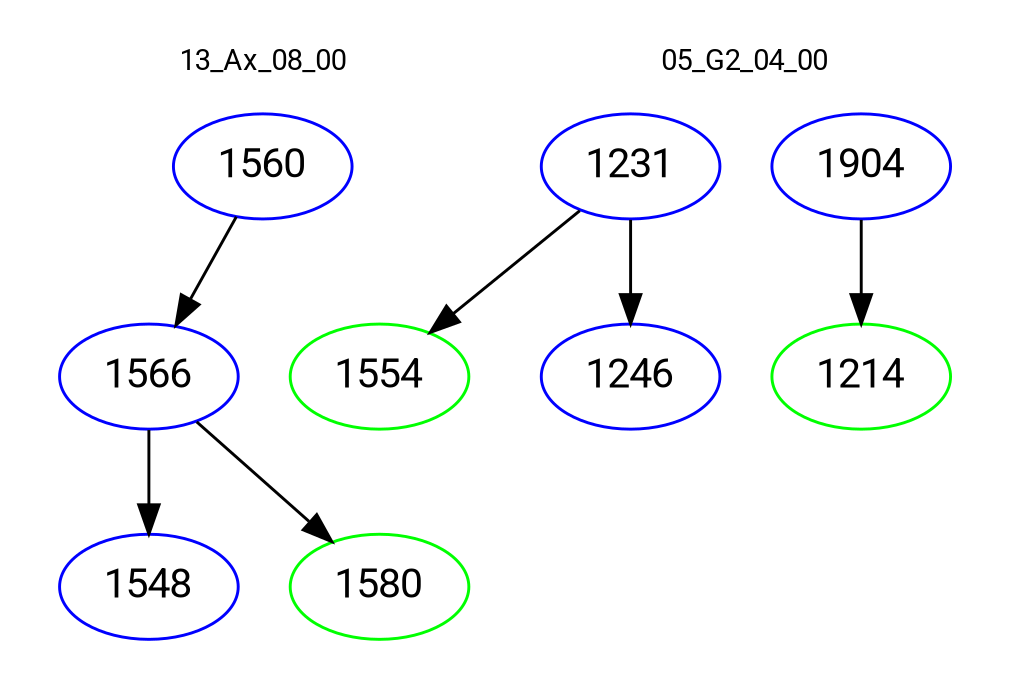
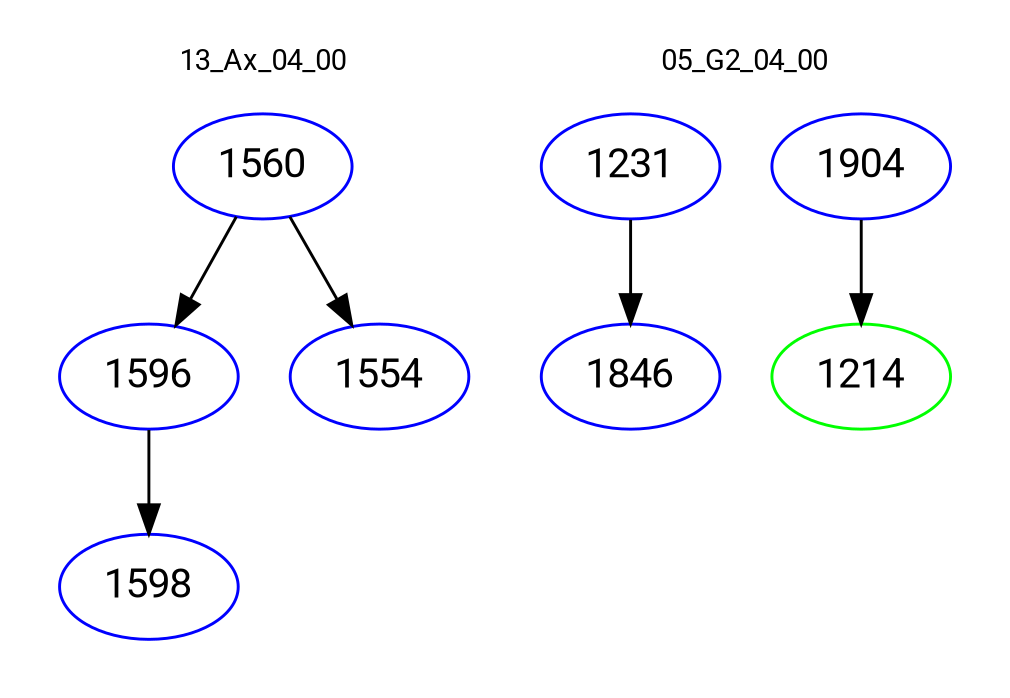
(264, 63) -> (264, 63)
(535, 247) -> (313, 258)
(149, 377) -> (149, 377)
(380, 377) -> (380, 377)
(631, 377) -> (631, 377)
(149, 587) -> (149, 587)
(380, 587) -> none
